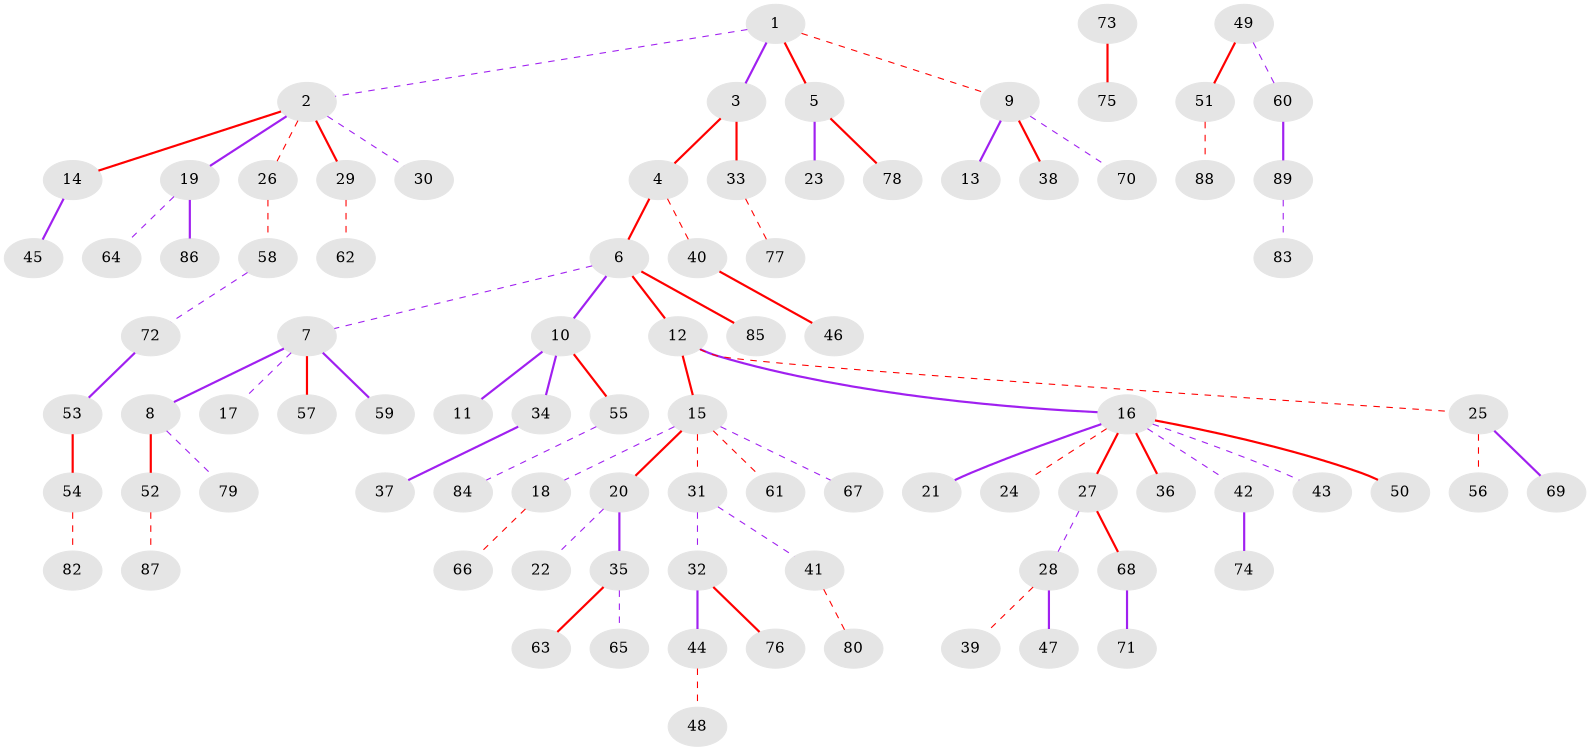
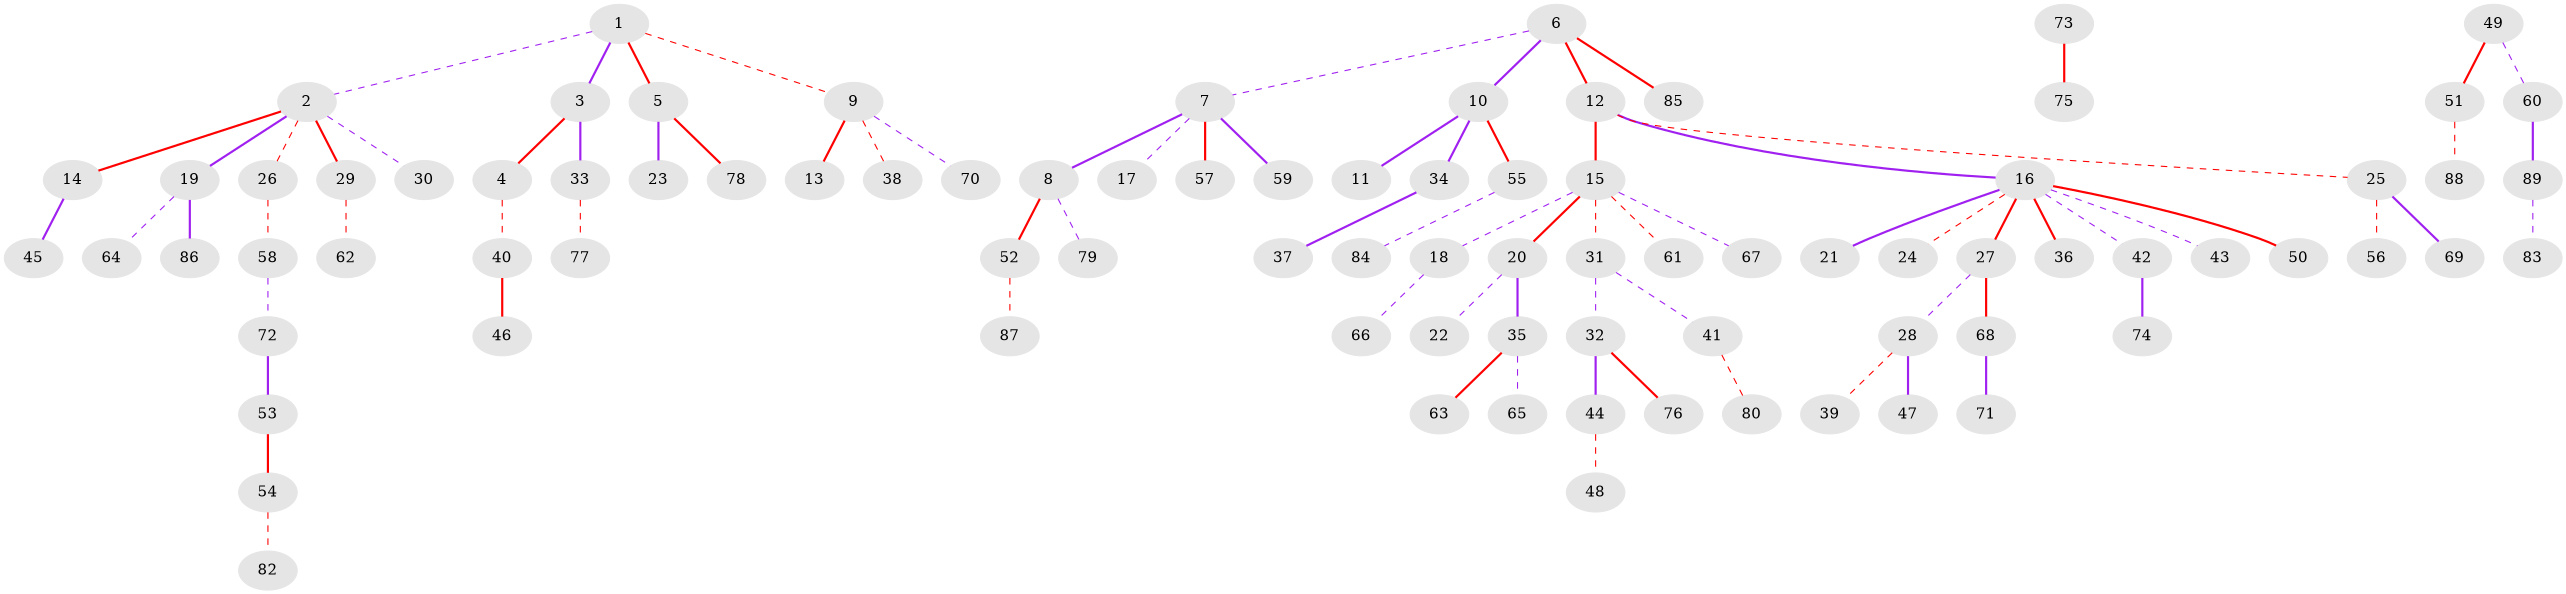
(737, 141) -> (580, 141)
(990, 141) -> (834, 141)
(1029, 141) -> (873, 141)
(639, 219) -> none
(502, 531) -> (1400, 297)
